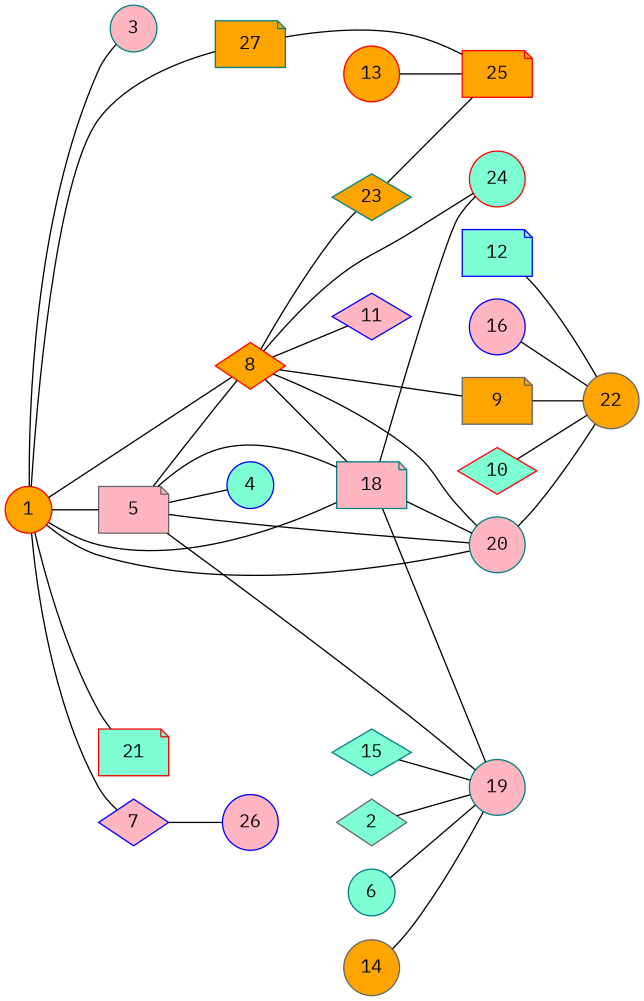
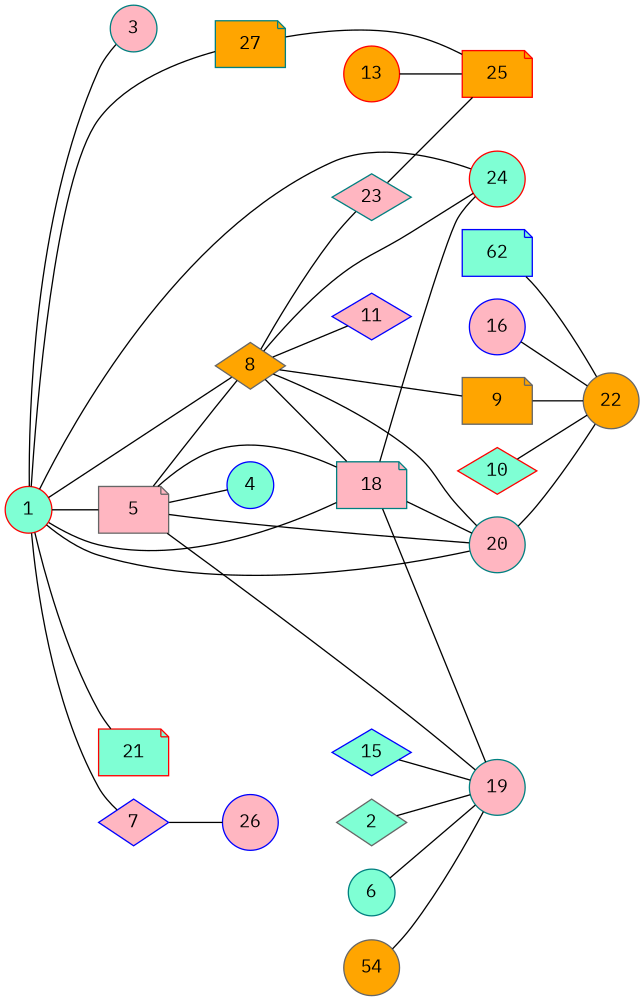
(372, 197) -> (372, 197)
none -> (209, 250)
(497, 253) -> (497, 253)
(250, 366) -> (250, 366)
(29, 510) -> (29, 510)
(372, 752) -> (372, 752)
(372, 968) -> (372, 968)
